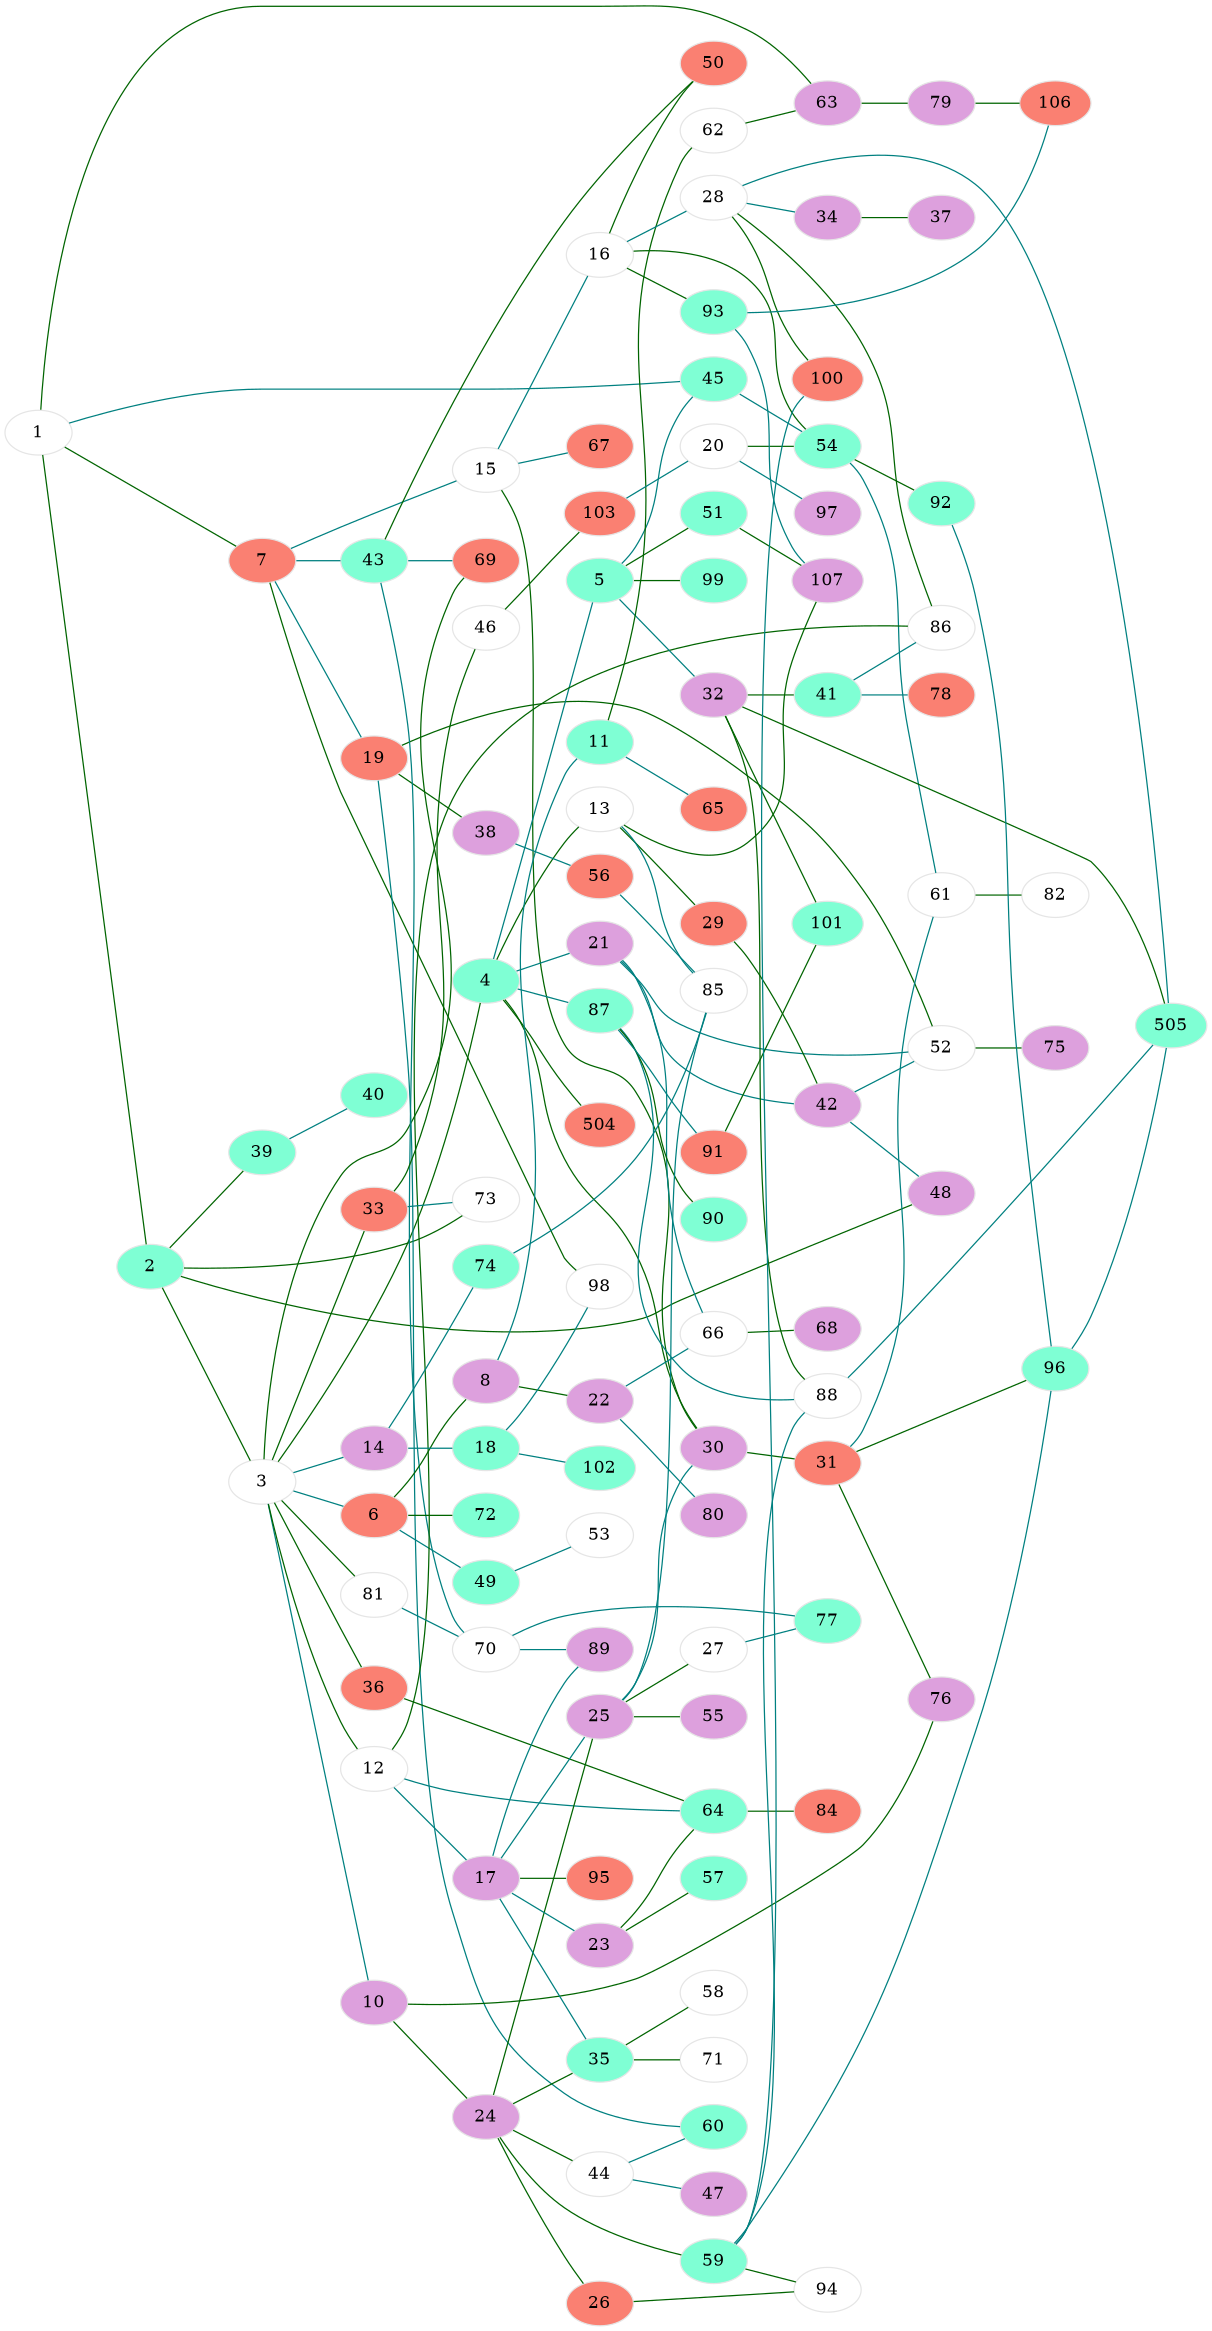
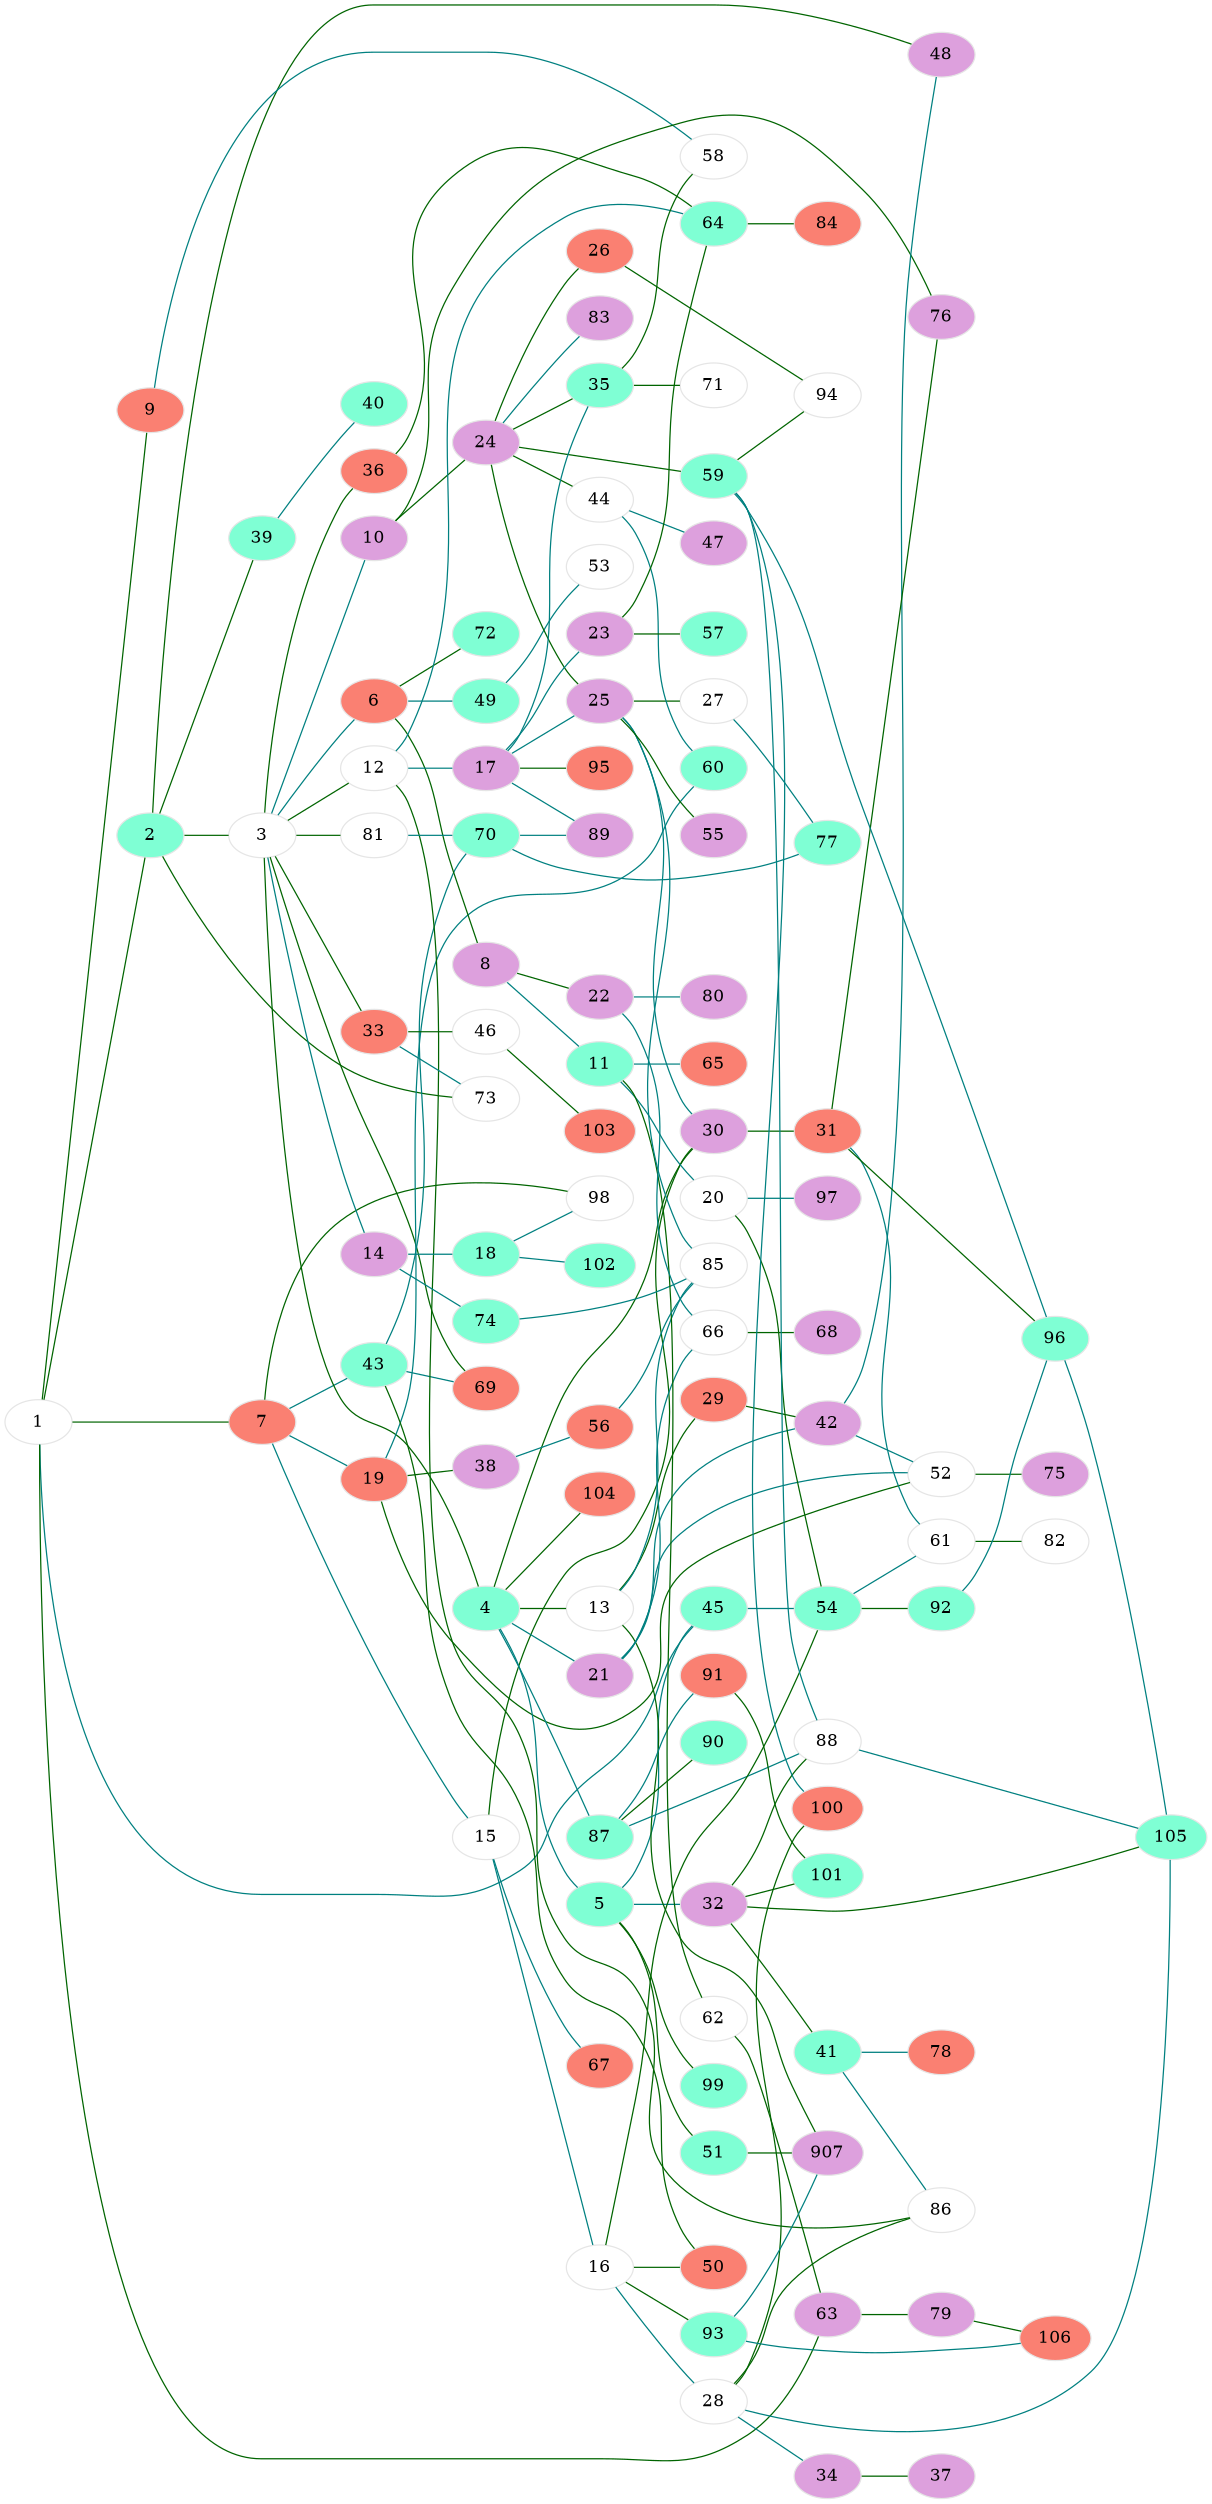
none -> (600, 318)
none -> (150, 410)
(668, 473) -> (667, 1146)
(828, 581) -> (828, 2153)
(1171, 1026) -> (1171, 1837)
(600, 1125) -> (600, 1494)
(486, 1650) -> (486, 835)
